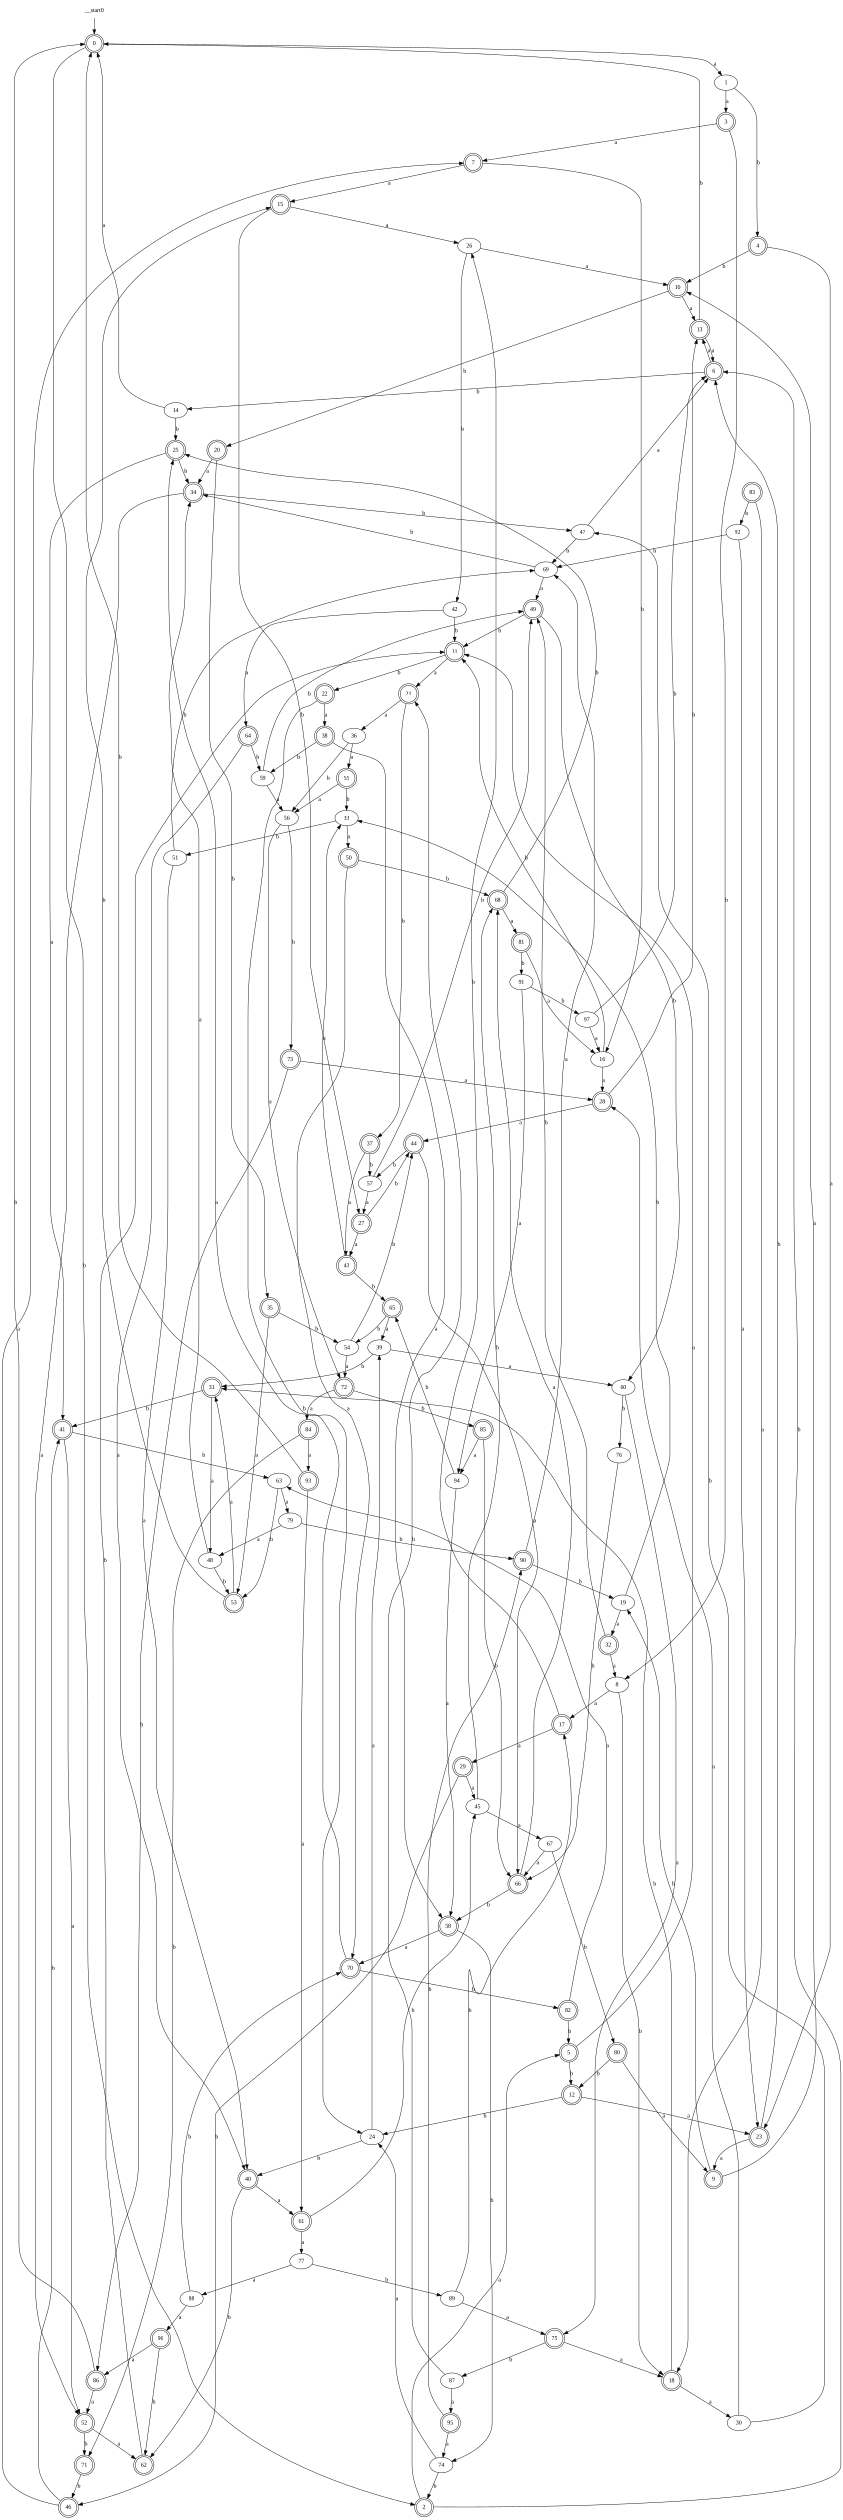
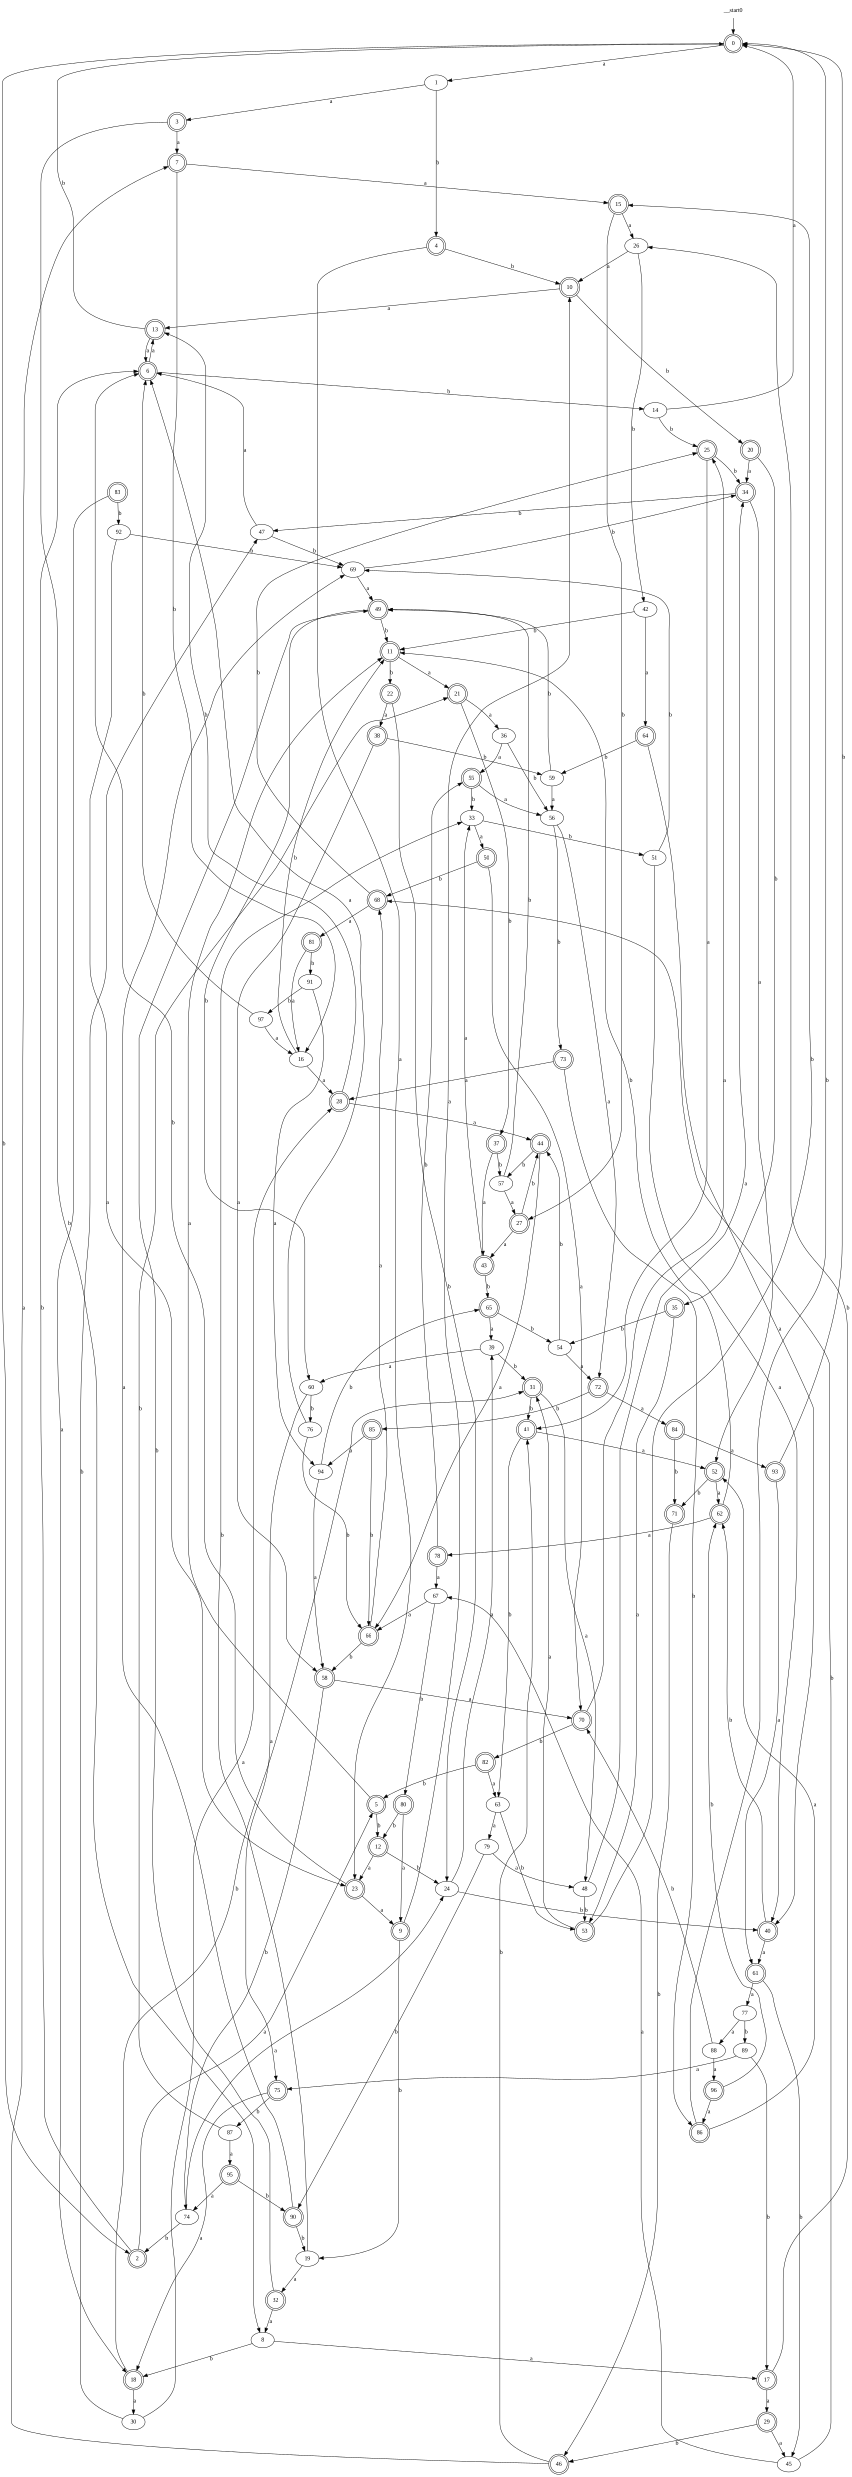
none -> (329, 893)
none -> (437, 1556)
